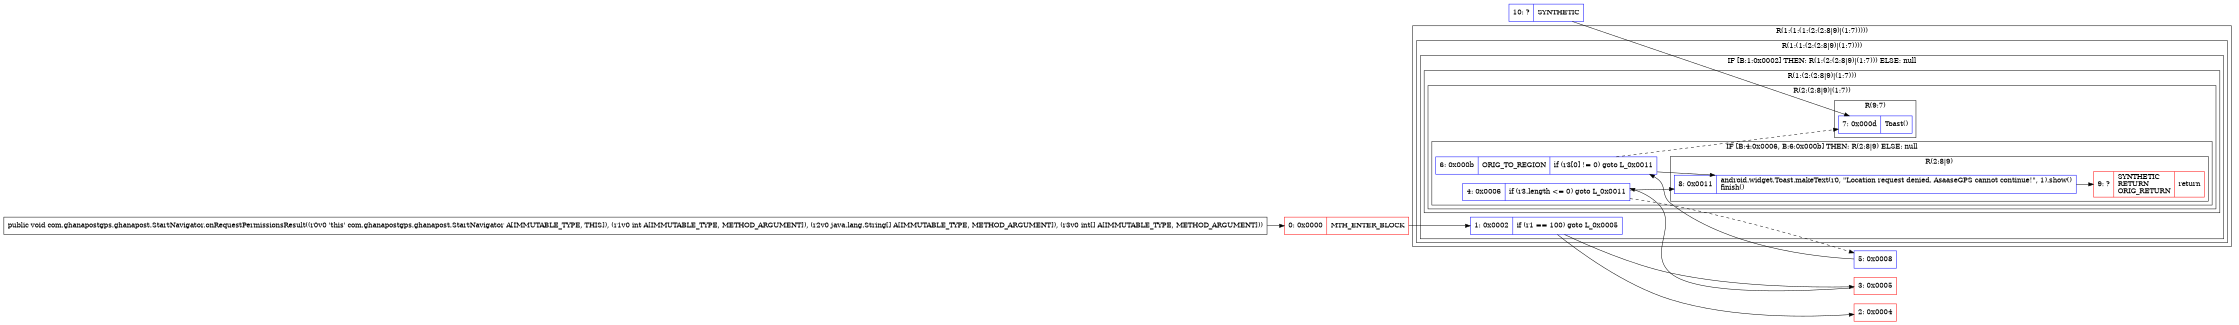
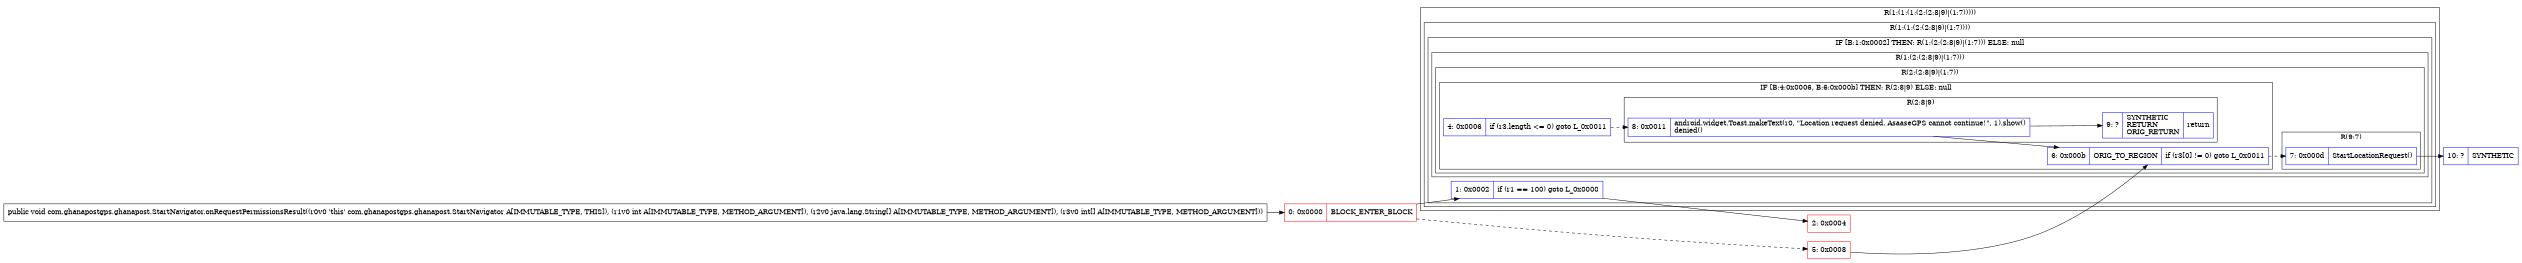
(1702, 66) -> (2427, 156)
(1896, 124) -> (2372, 156)
(1684, 173) -> (1964, 139)
(2149, 184) -> (2158, 125)
(1733, 188) -> (1688, 131)
(1650, 190) -> (1617, 127)
(1741, 221) -> (1610, 236)
(1368, 226) -> (1372, 212)
(1568, 226) -> (1548, 190)
(1875, 260) -> (1829, 250)
(1875, 286) -> none
